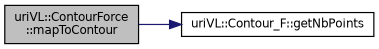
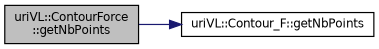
(72, 24) -> (72, 24)
